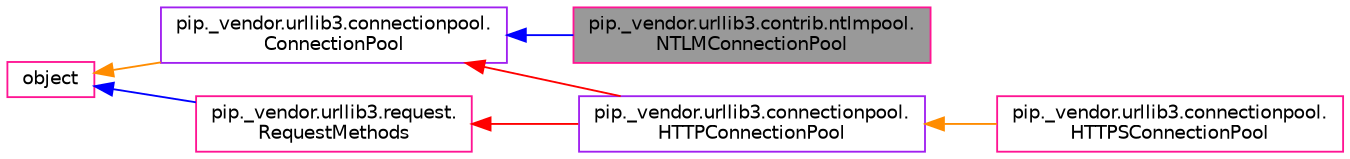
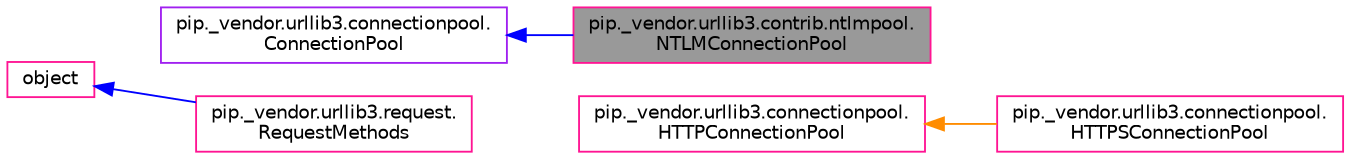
(137, 66) -> none
(552, 82) -> none
(534, 124) -> none
(752, 124) -> (752, 124)
